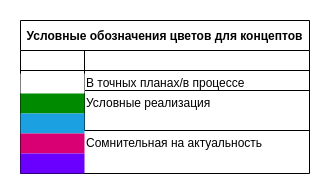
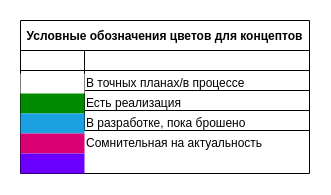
(149, 104) -> (135, 104)
none -> (197, 124)
